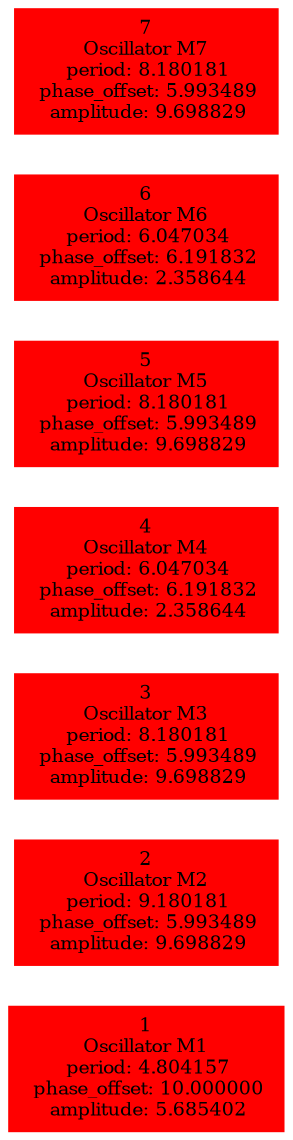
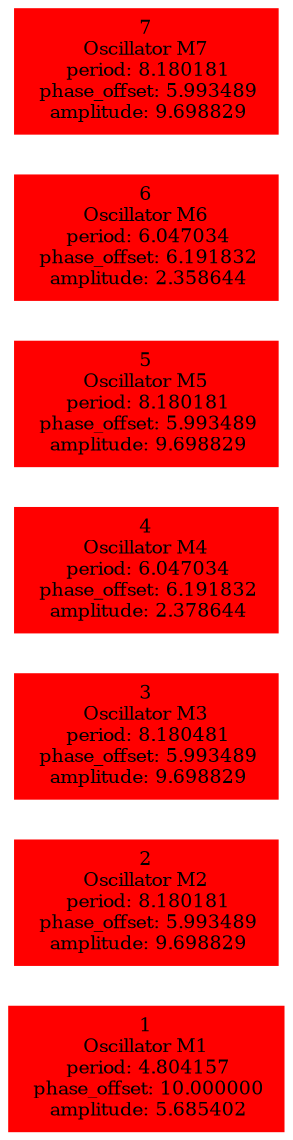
(146, 611) -> (146, 611)
(146, 735) -> (146, 735)
(146, 902) -> (146, 902)
